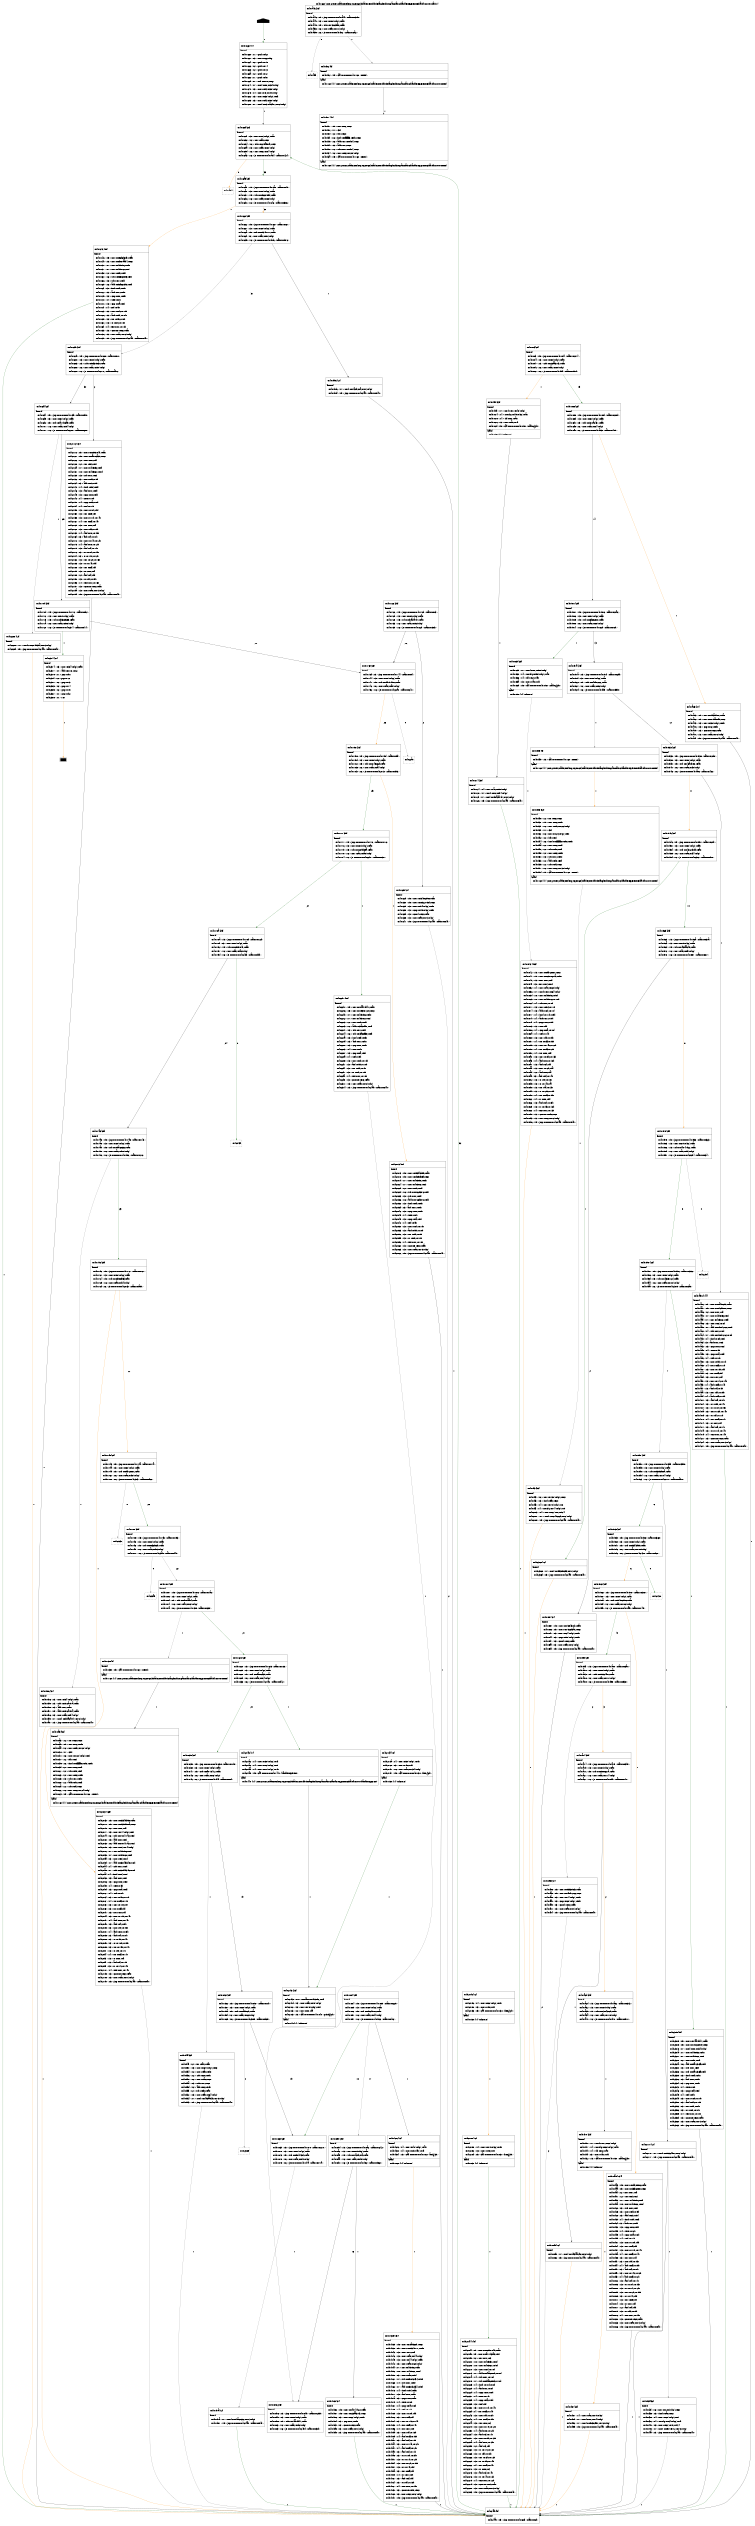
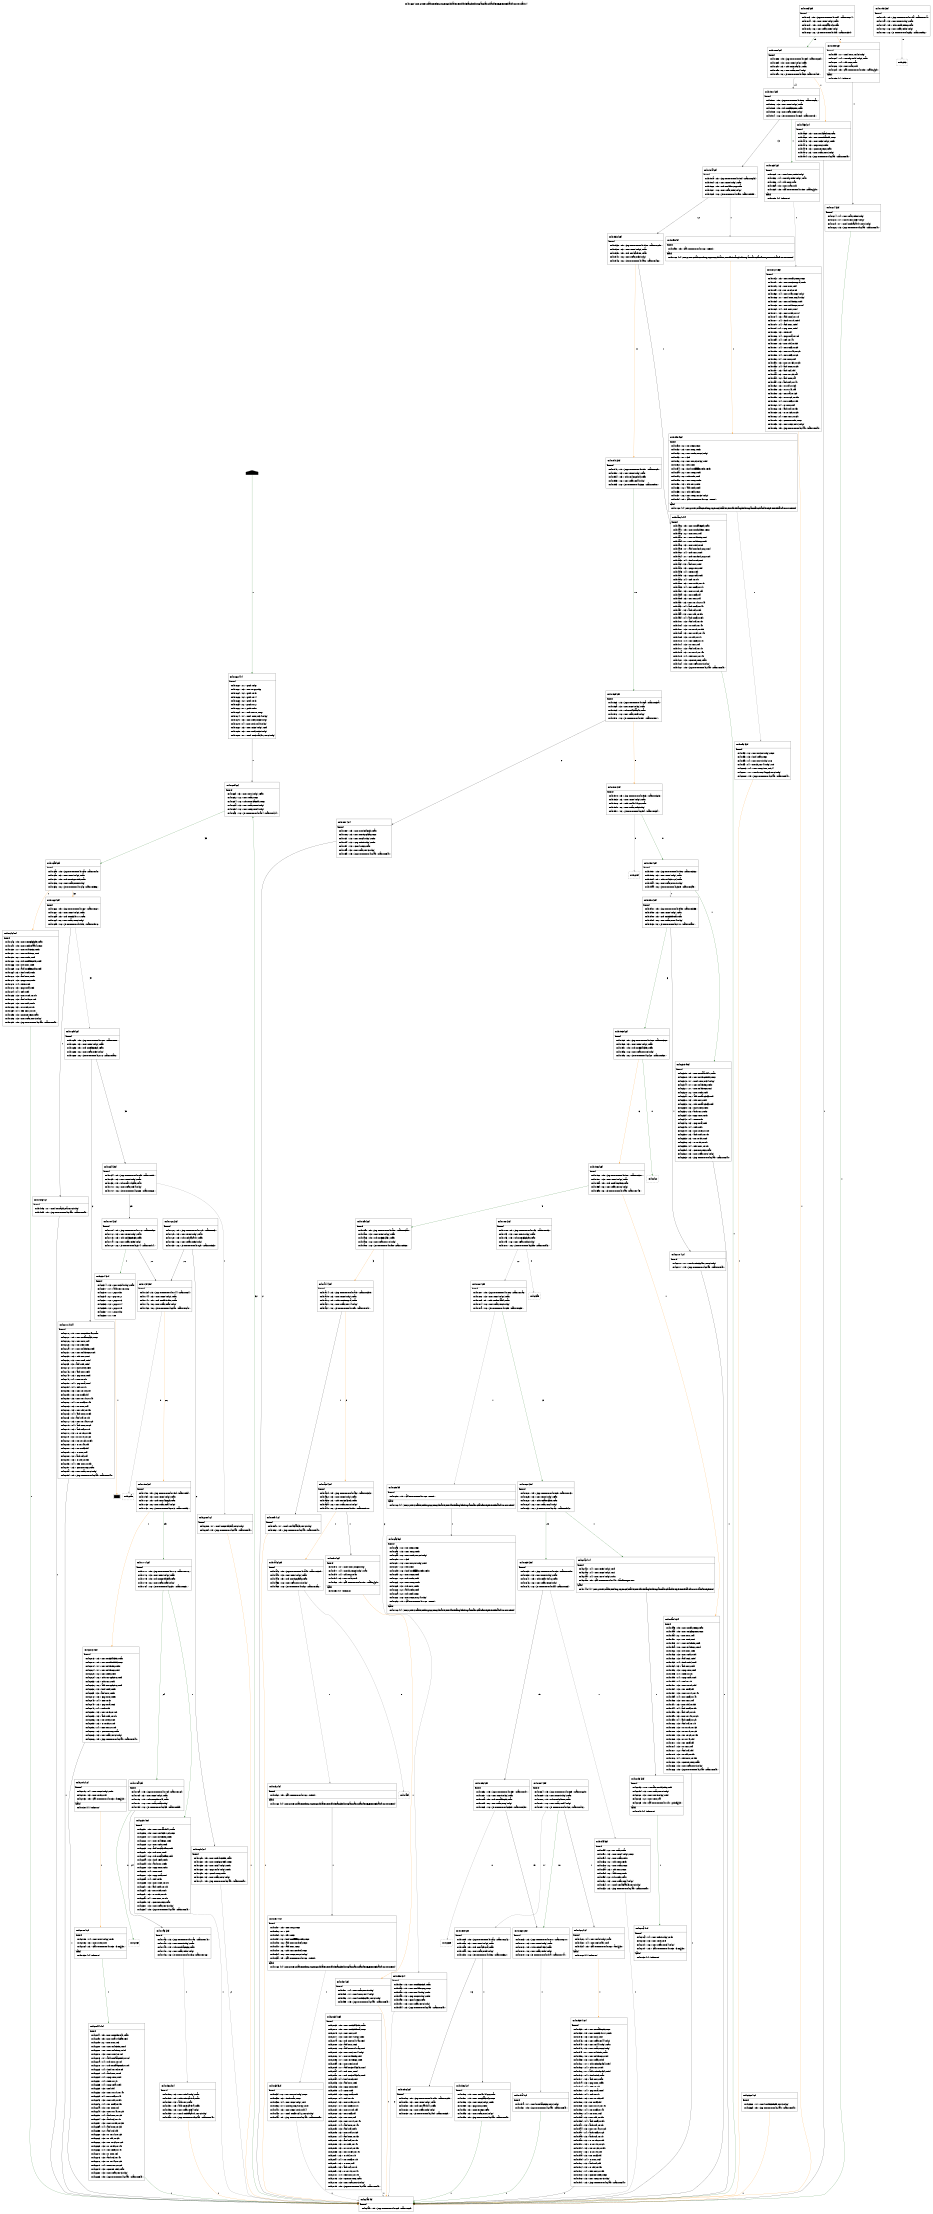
(228, 191) -> none
(584, 1186) -> none
(119, 1275) -> none
(140, 1504) -> none
none -> (321, 1535)
(243, 1633) -> (543, 1400)
(434, 1807) -> (221, 2106)
(358, 1886) -> (658, 1870)
(668, 2279) -> (313, 2026)
